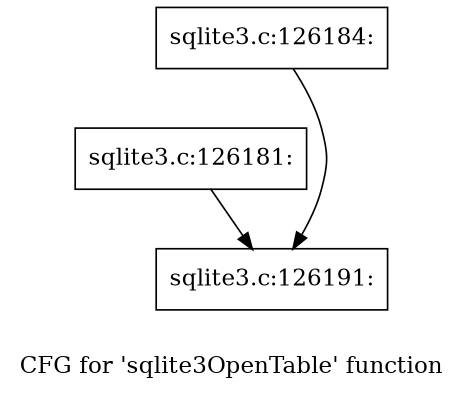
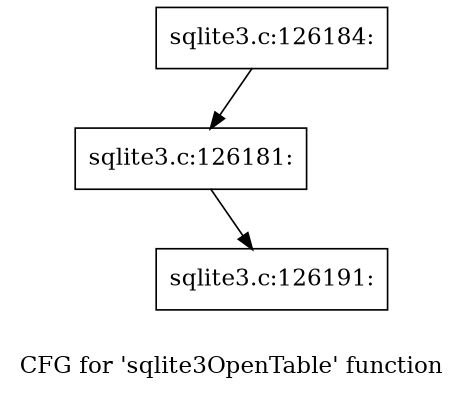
(326, 150) -> (236, 92)
